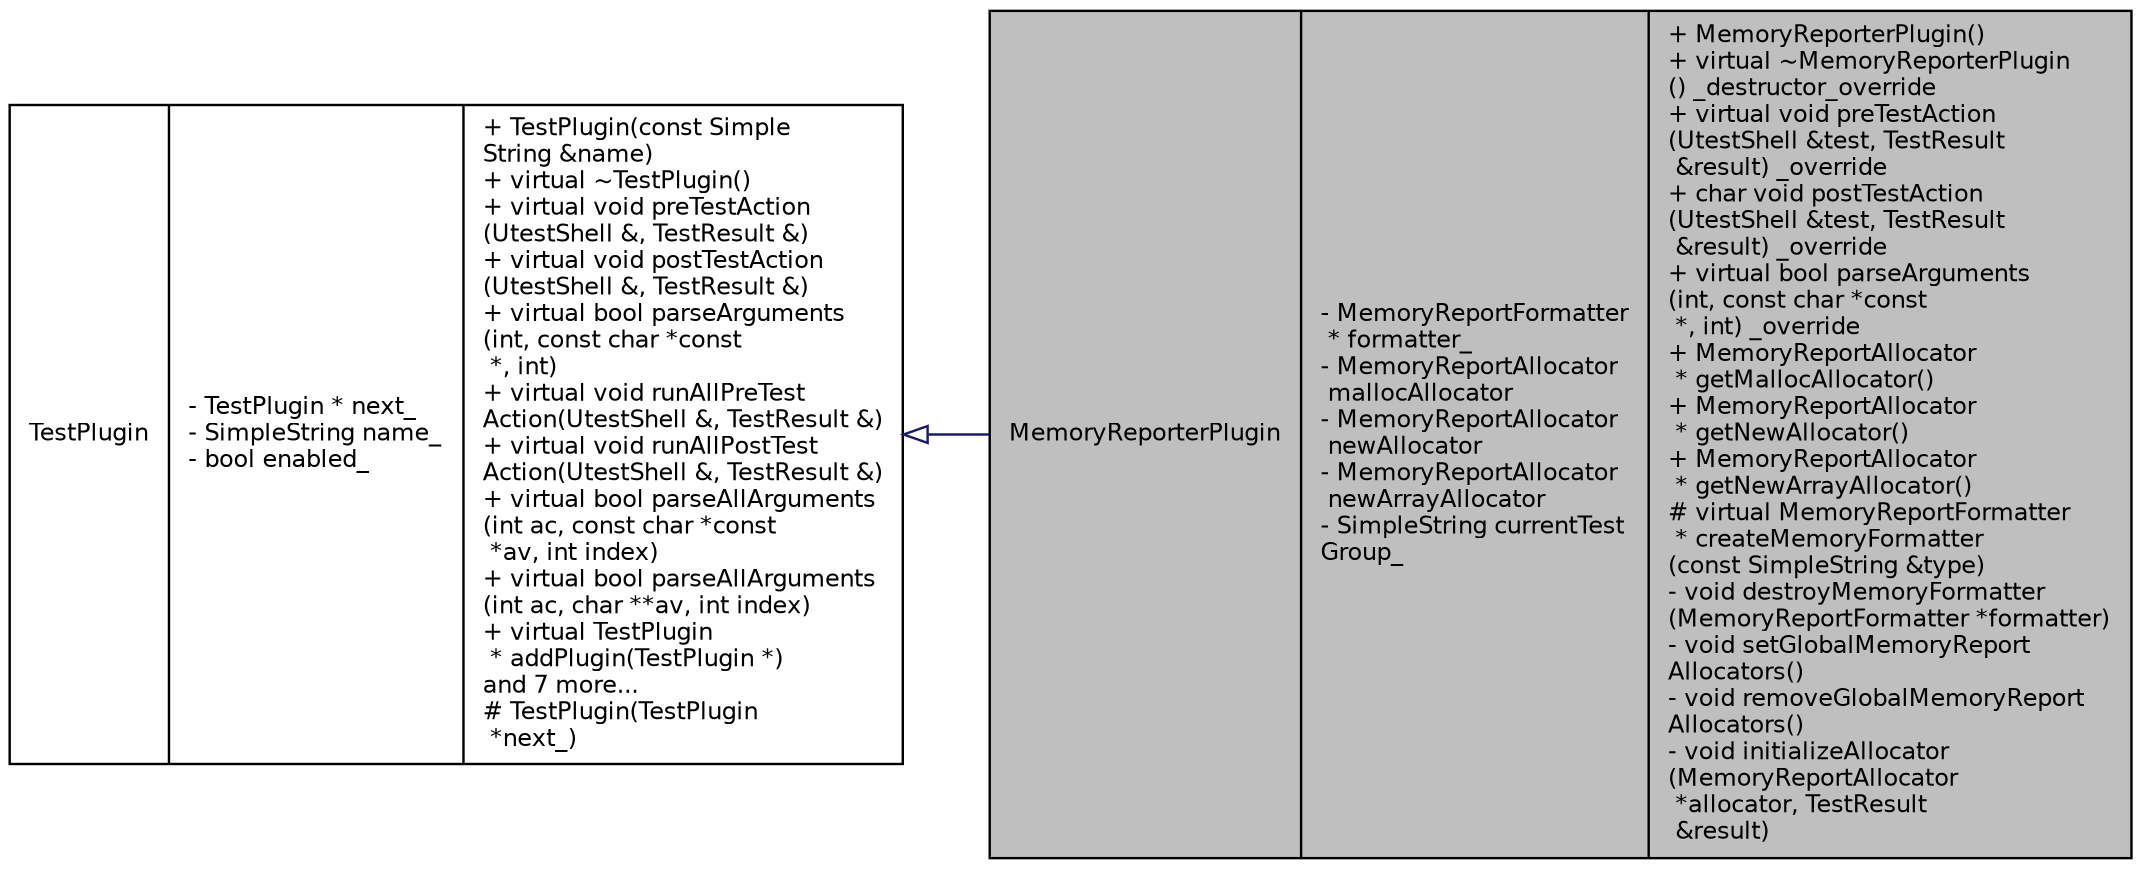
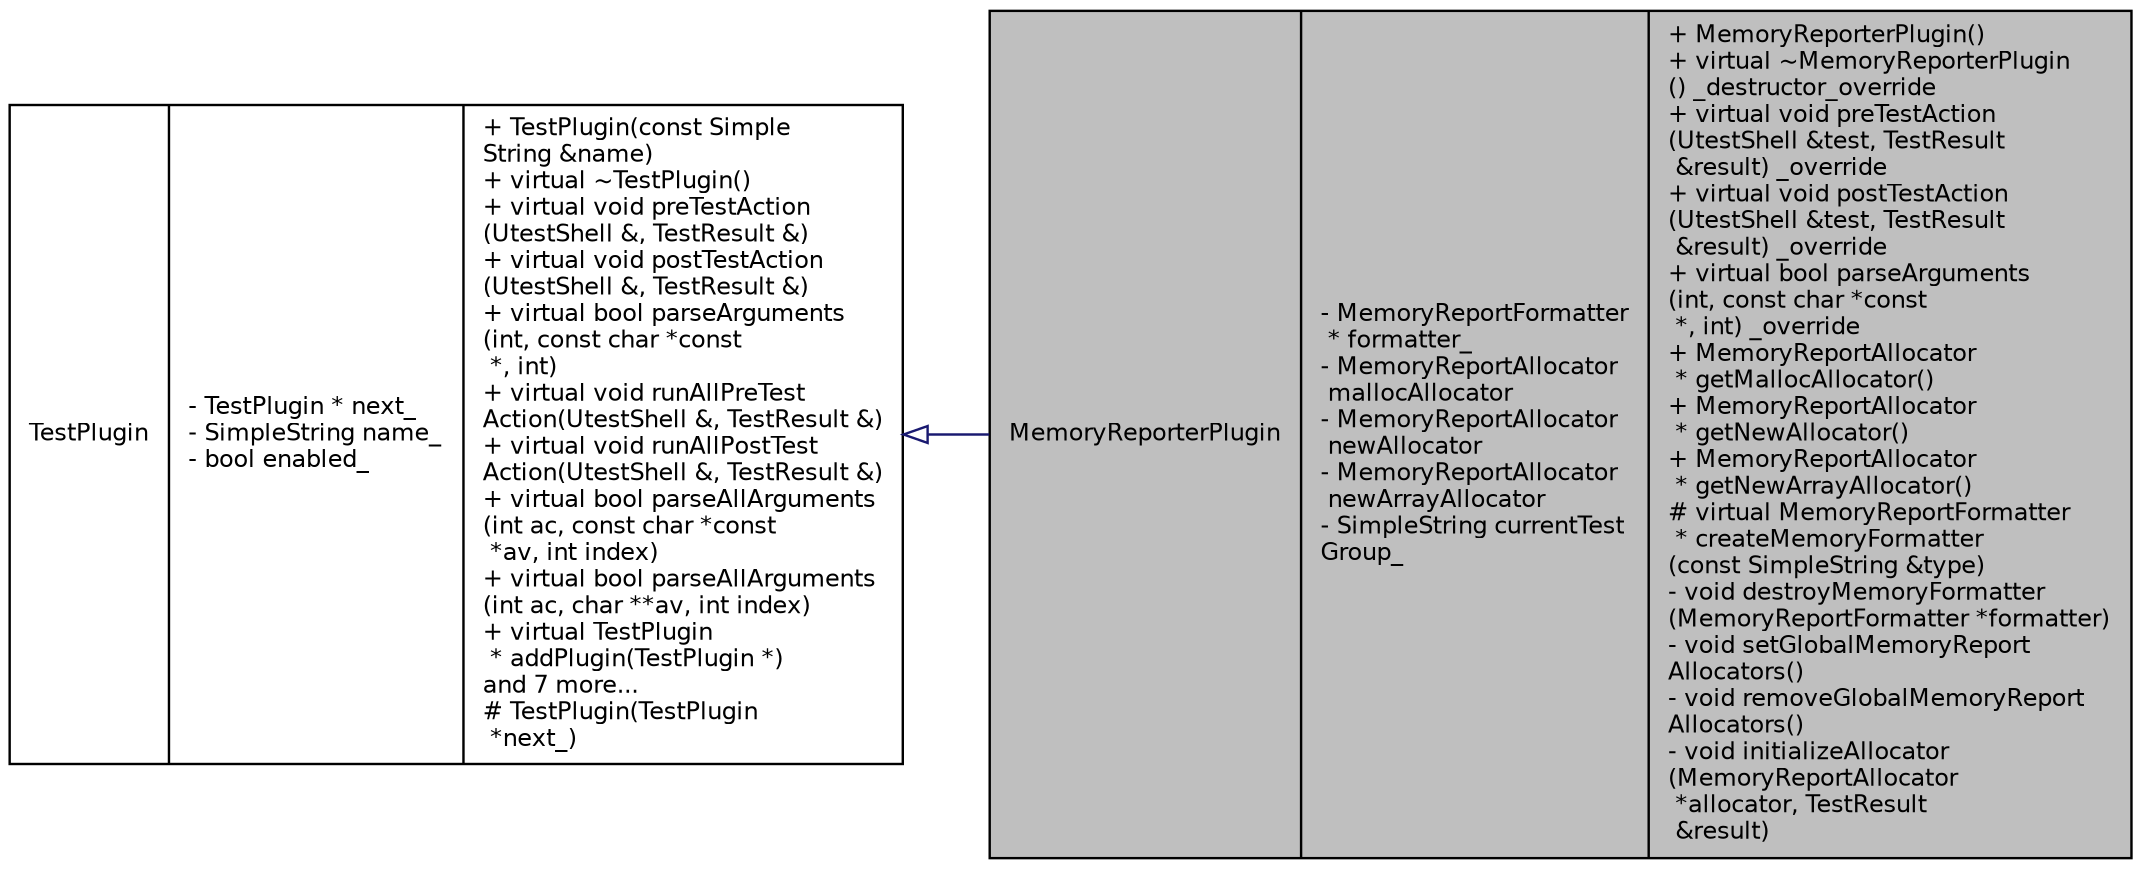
(1826, 194) -> (1839, 194)
